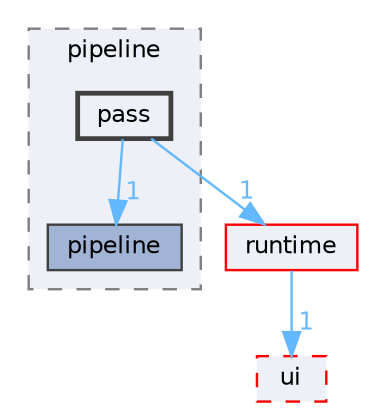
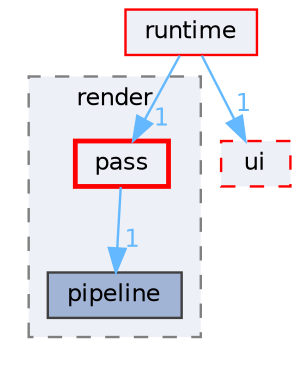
(115, 51) -> (115, 99)
(124, 116) -> (122, 164)
(186, 165) -> (160, 92)
